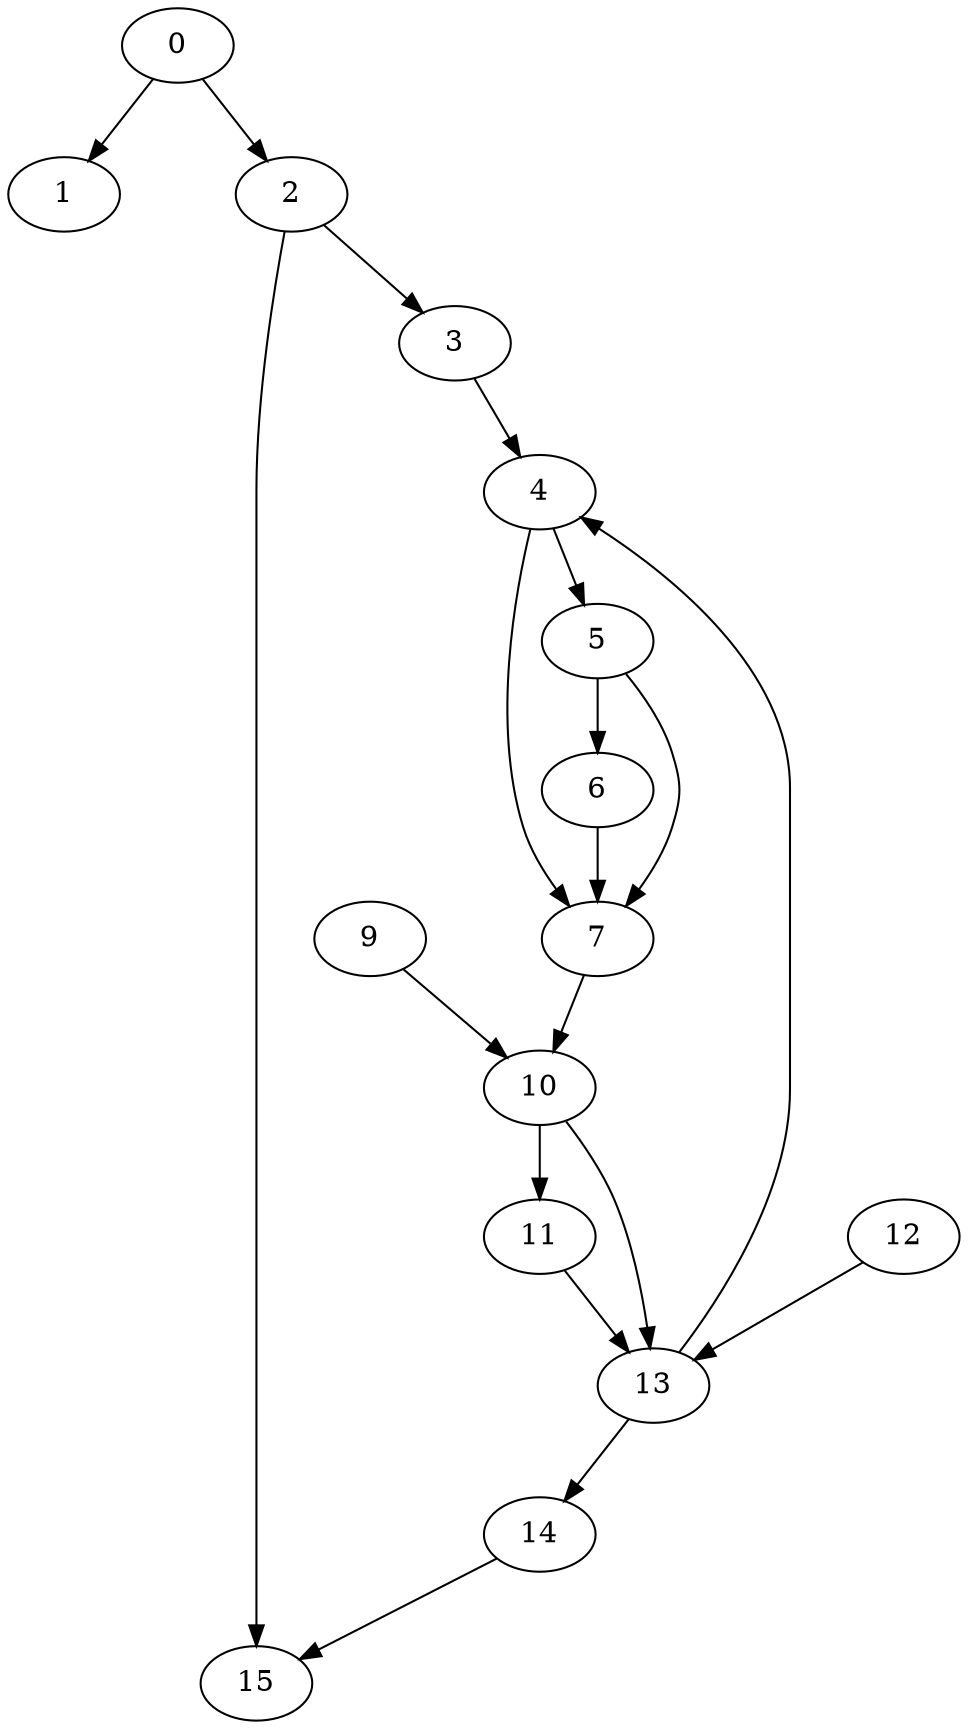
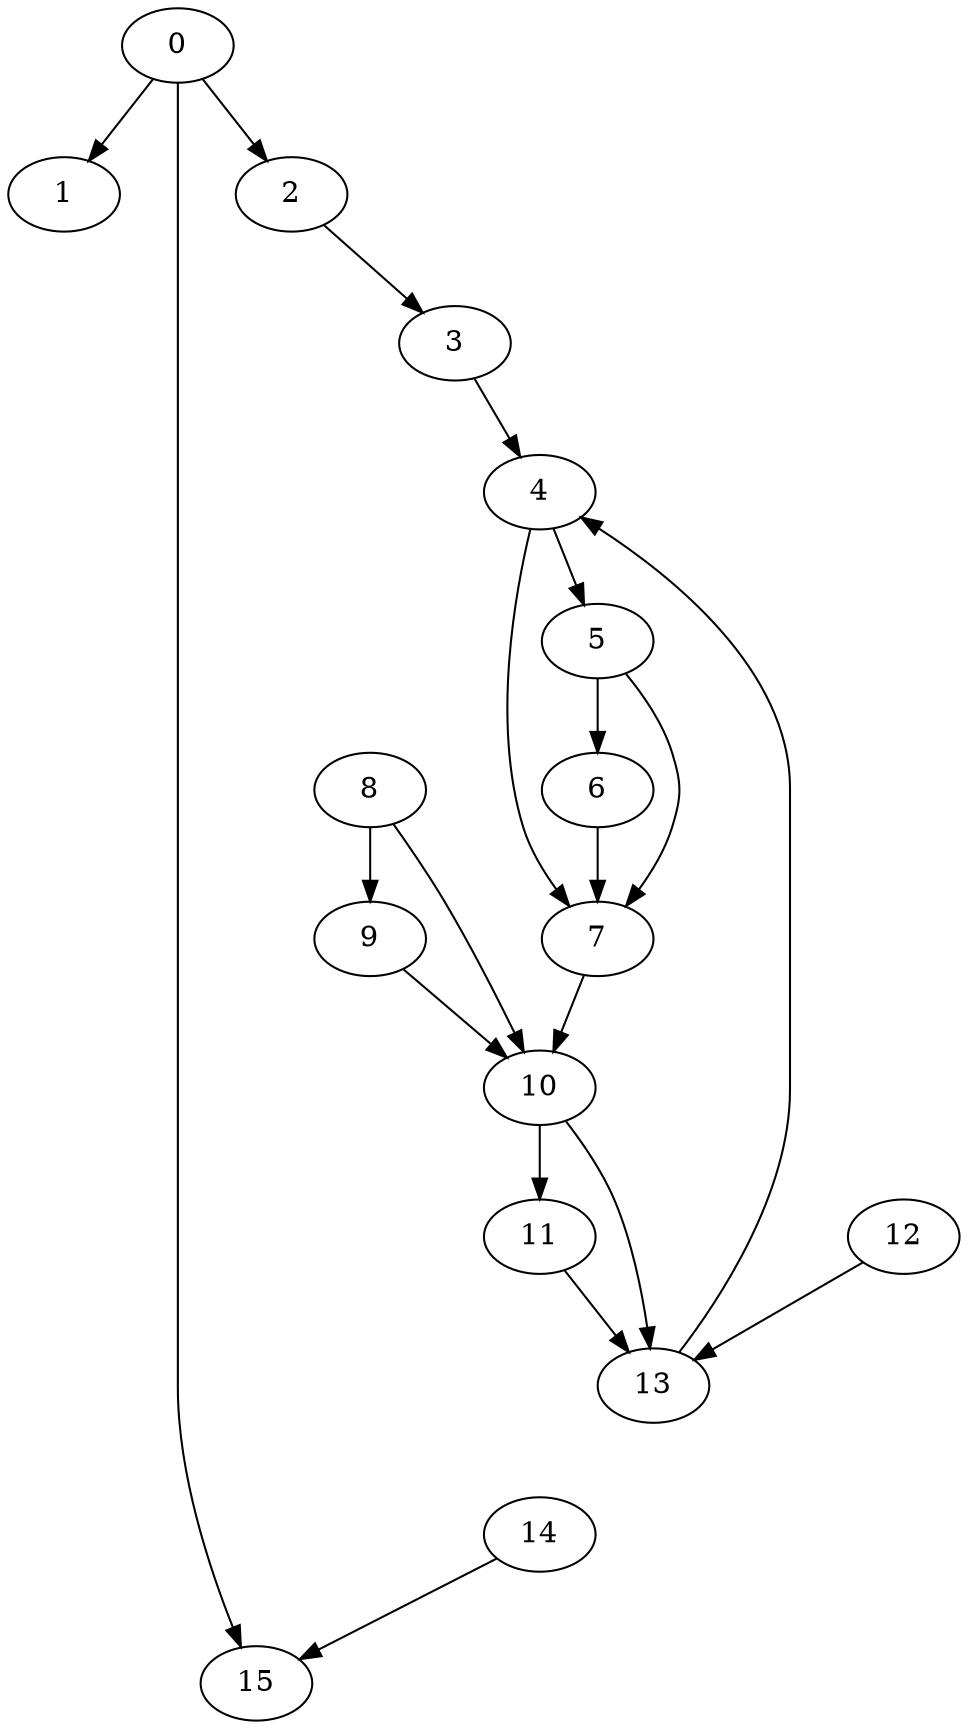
none -> (370, 790)
(256, 928) -> (178, 859)
(603, 1452) -> none
